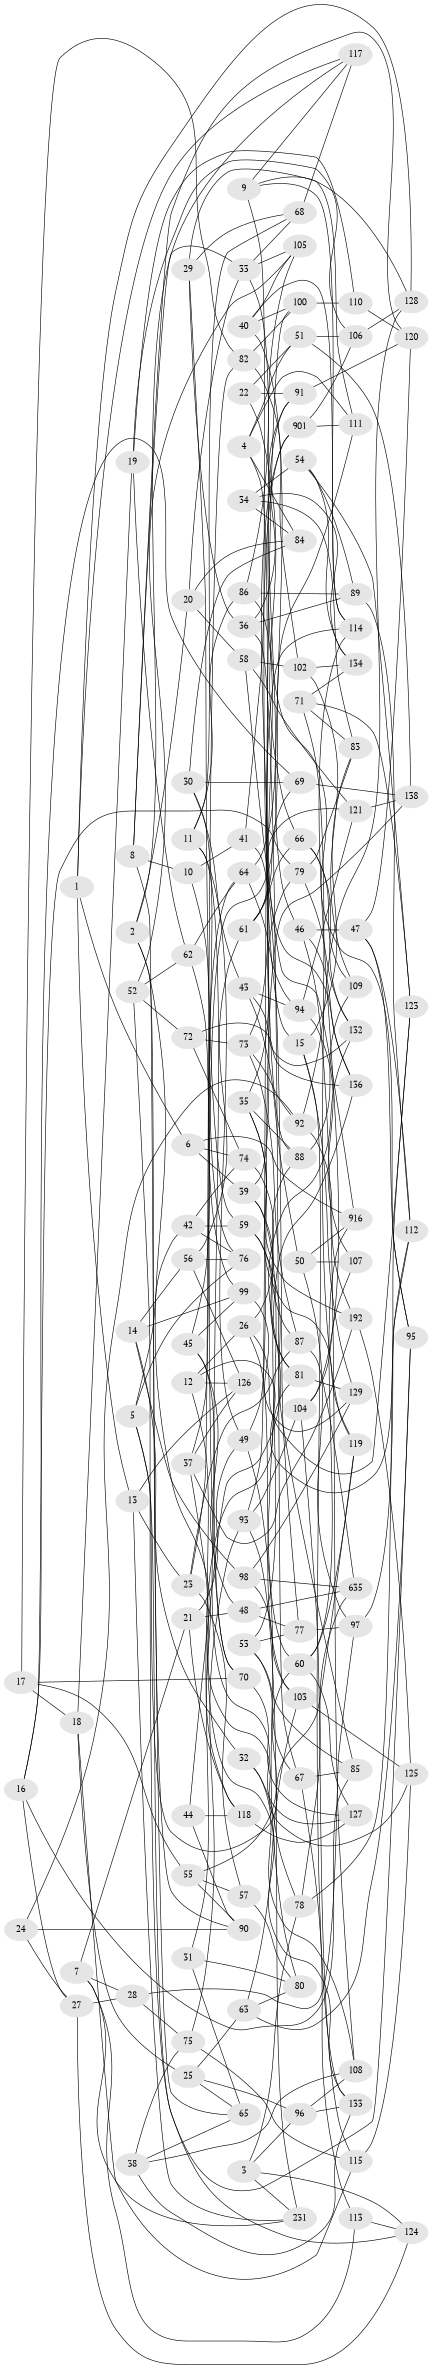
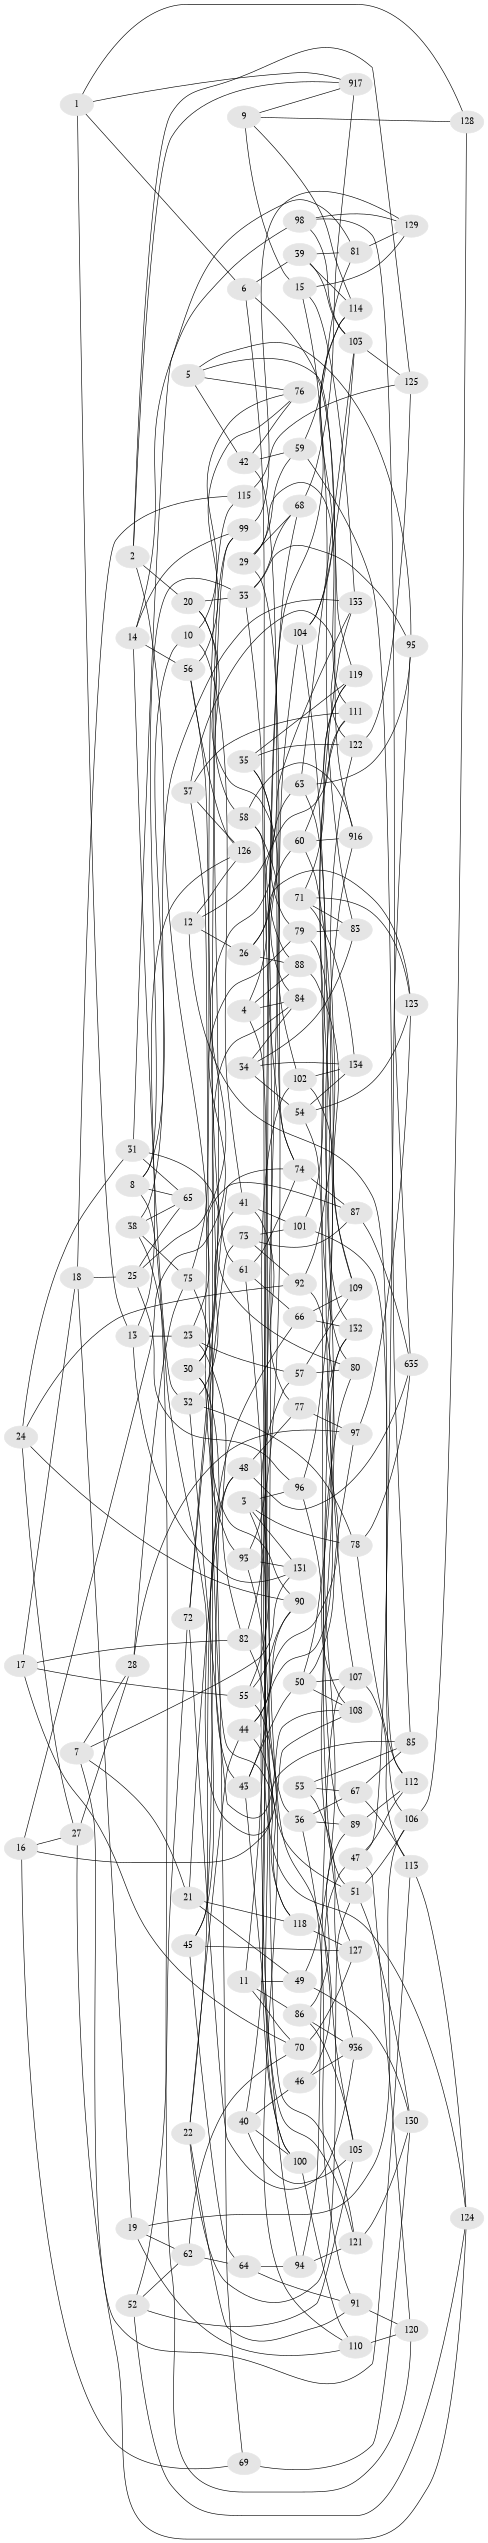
(356, 55) -> (356, 84)
(300, 427) -> (300, 1227)
(380, 715) -> (328, 1588)
(411, 797) -> (411, 2122)
(272, 856) -> (276, 1225)
(356, 1085) -> (356, 2049)
none -> (52, 1284)
none -> (216, 1303)
(356, 1319) -> (356, 746)
none -> (319, 1344)
(266, 1639) -> none
(335, 1640) -> (328, 1697)
none -> (386, 1771)
(320, 1787) -> (341, 491)
(267, 1821) -> (265, 2085)
none -> (213, 1892)
(300, 2218) -> (300, 1569)
